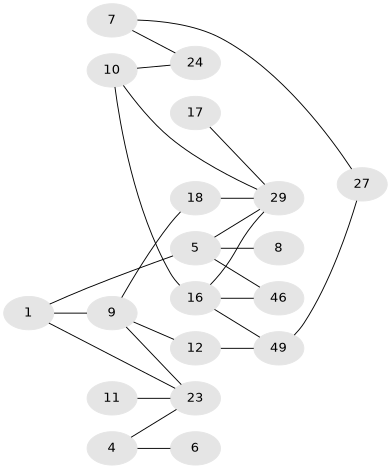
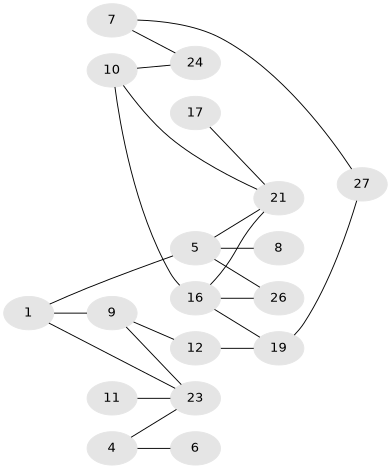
(195, 198) -> none
(279, 198) -> (279, 198)
(279, 298) -> (279, 298)
(279, 348) -> (279, 348)
